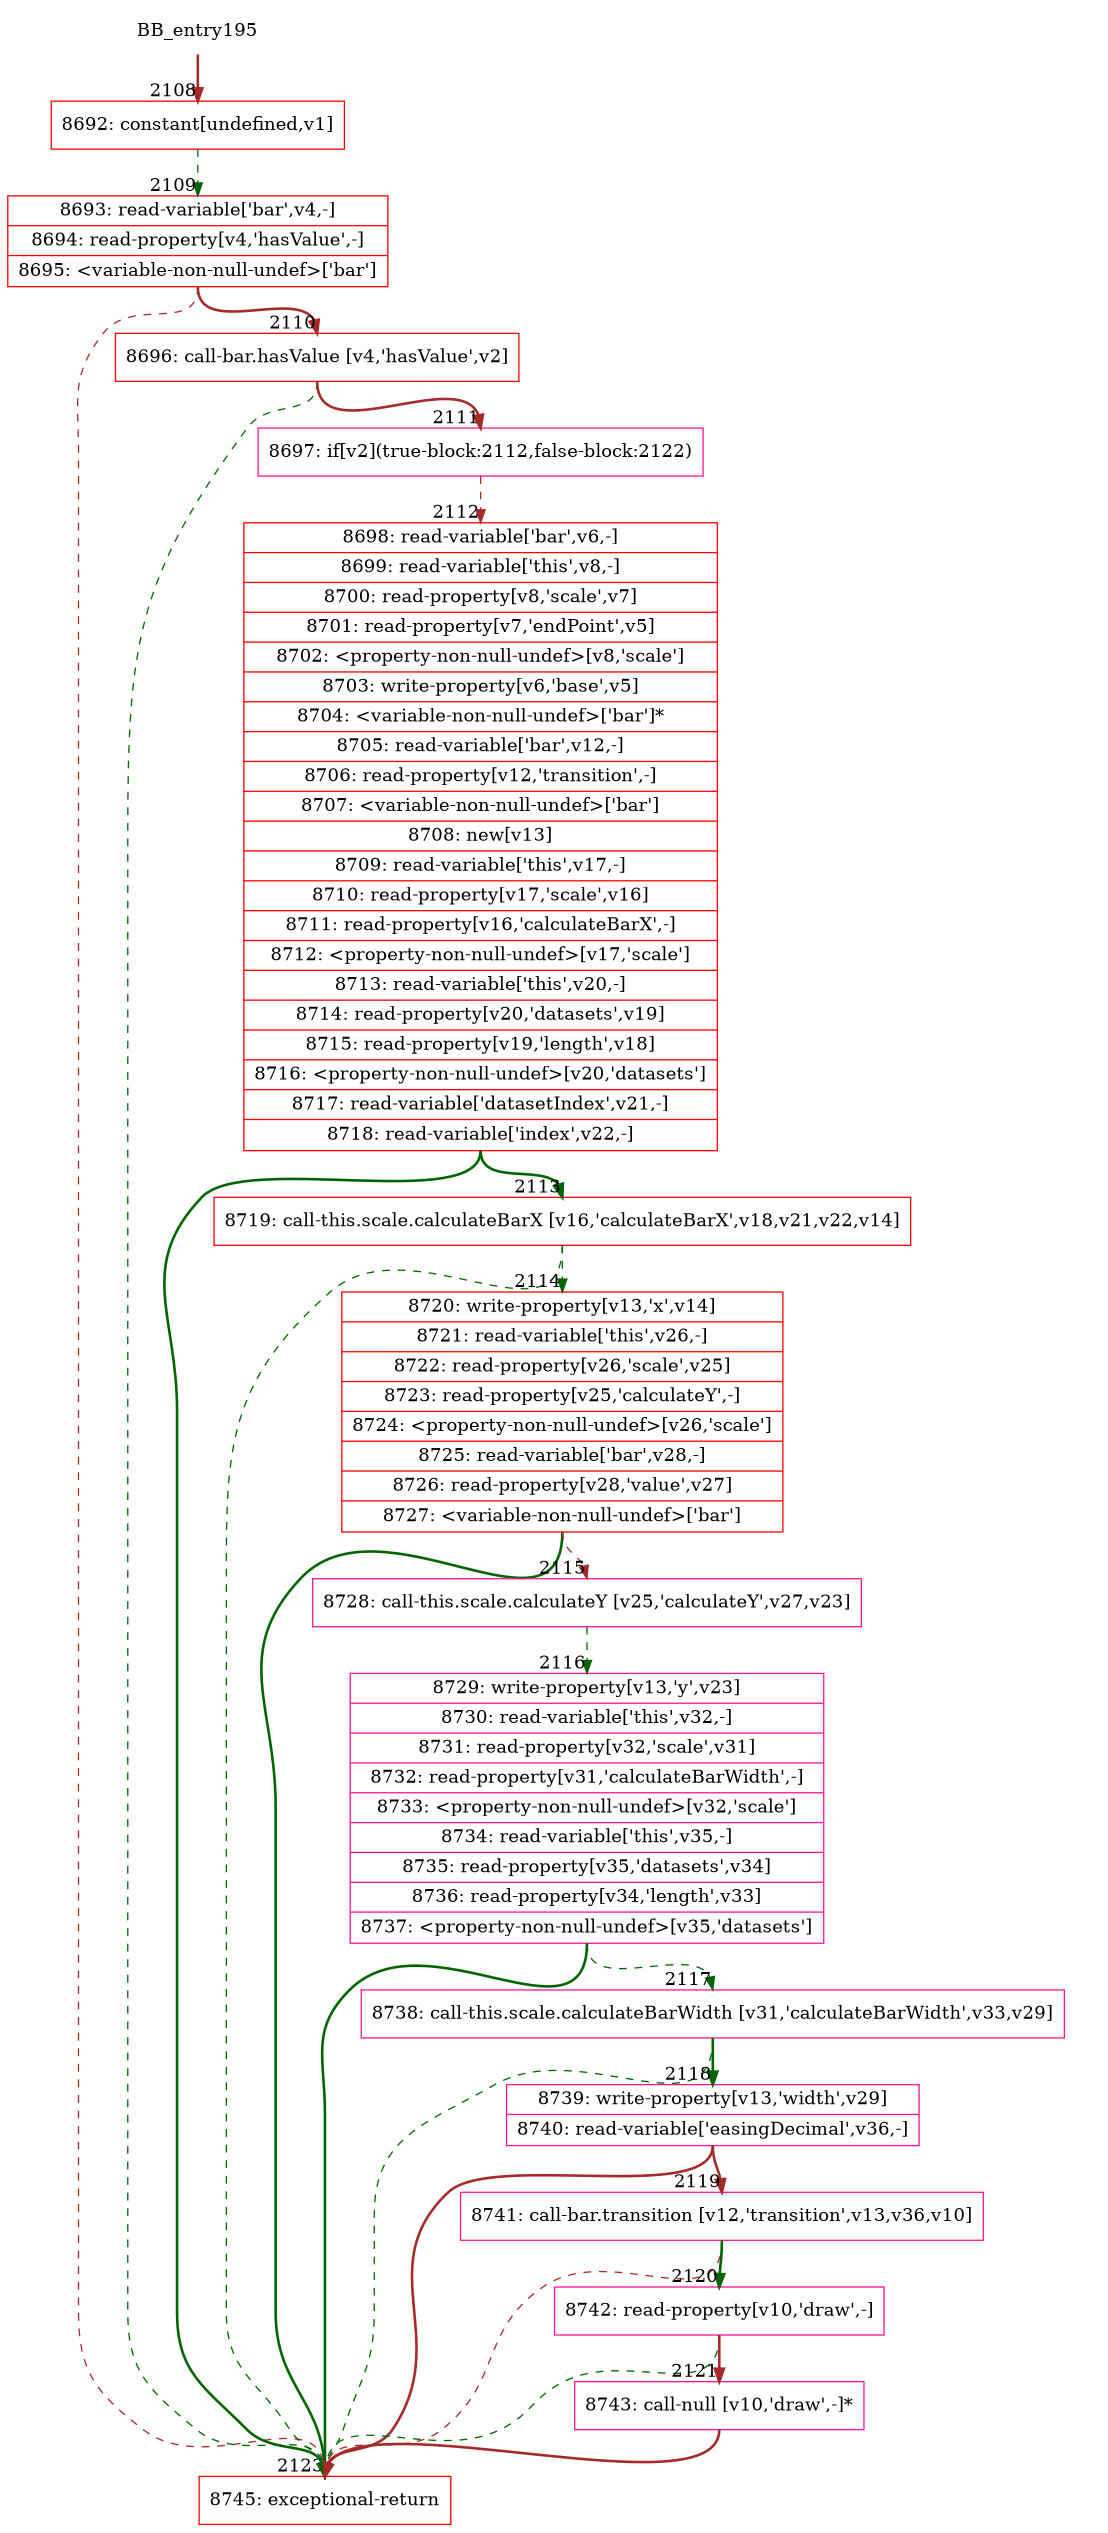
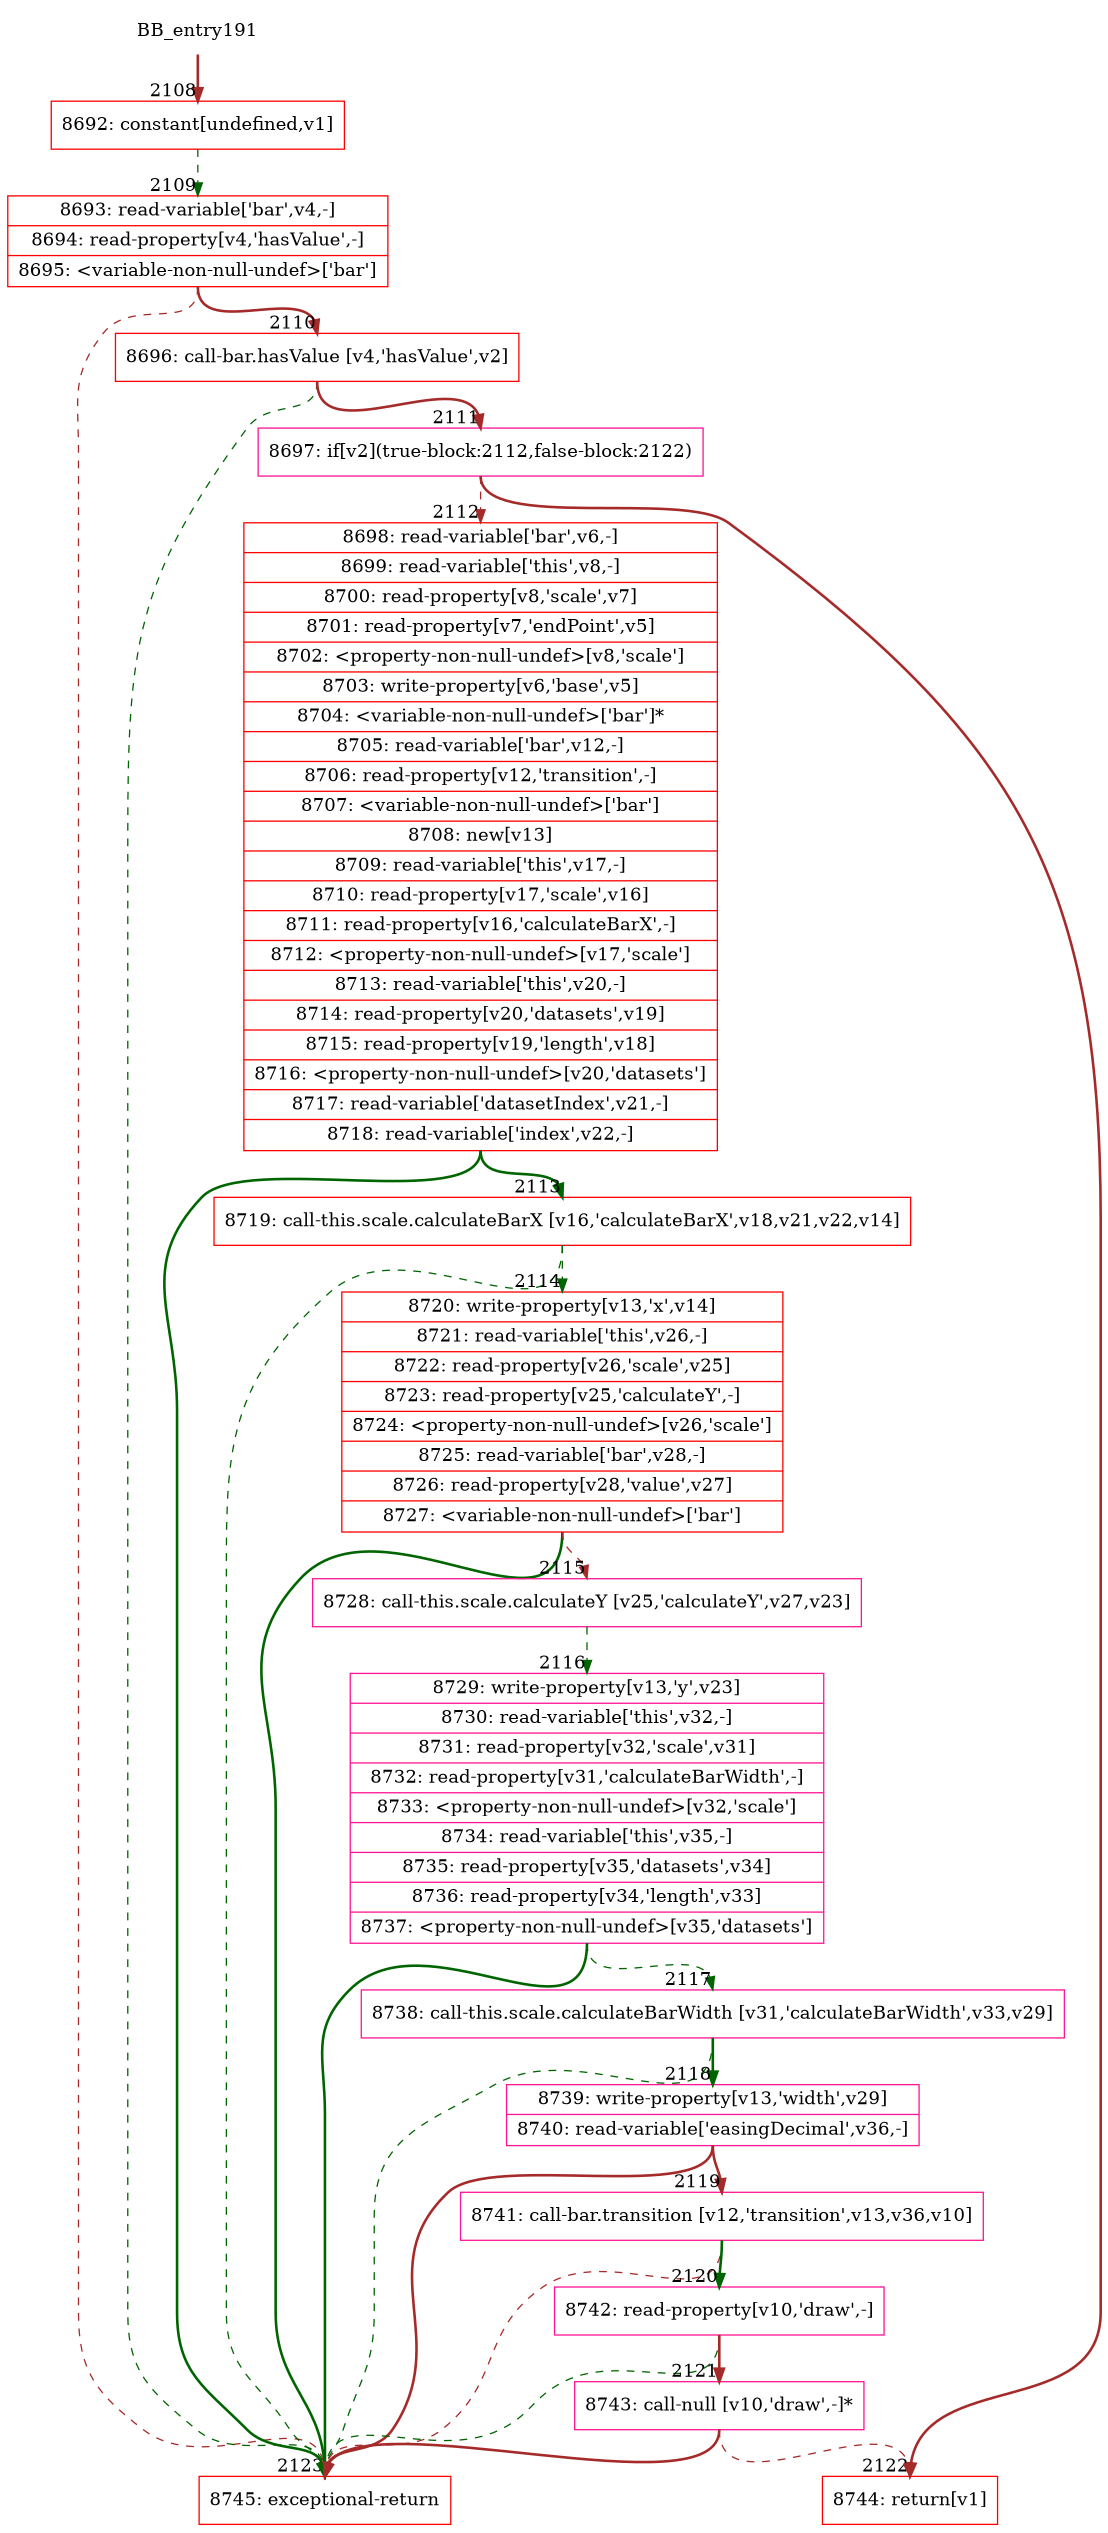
(198, 31) -> (198, 31)
none -> (910, 2500)
